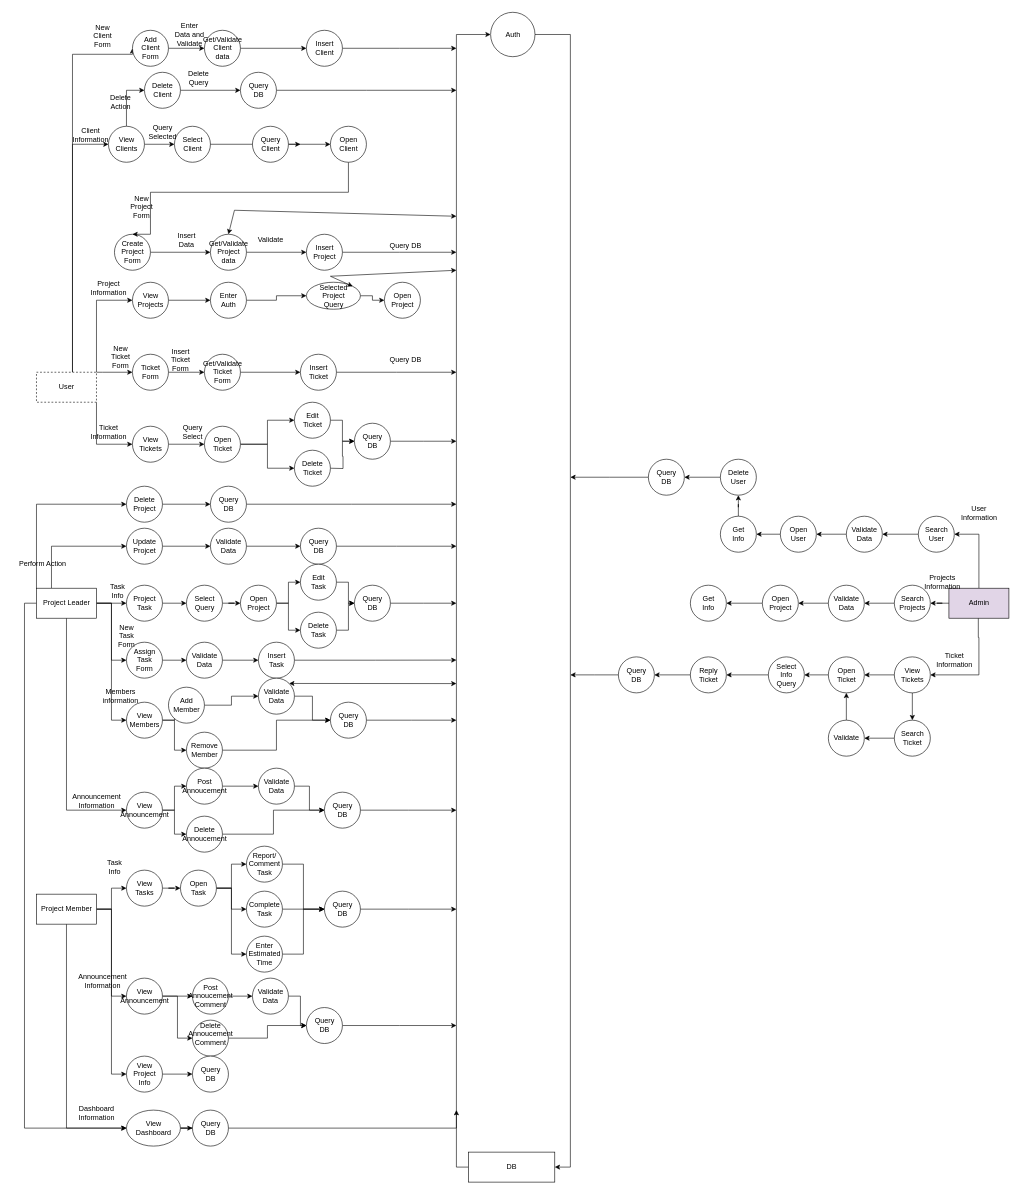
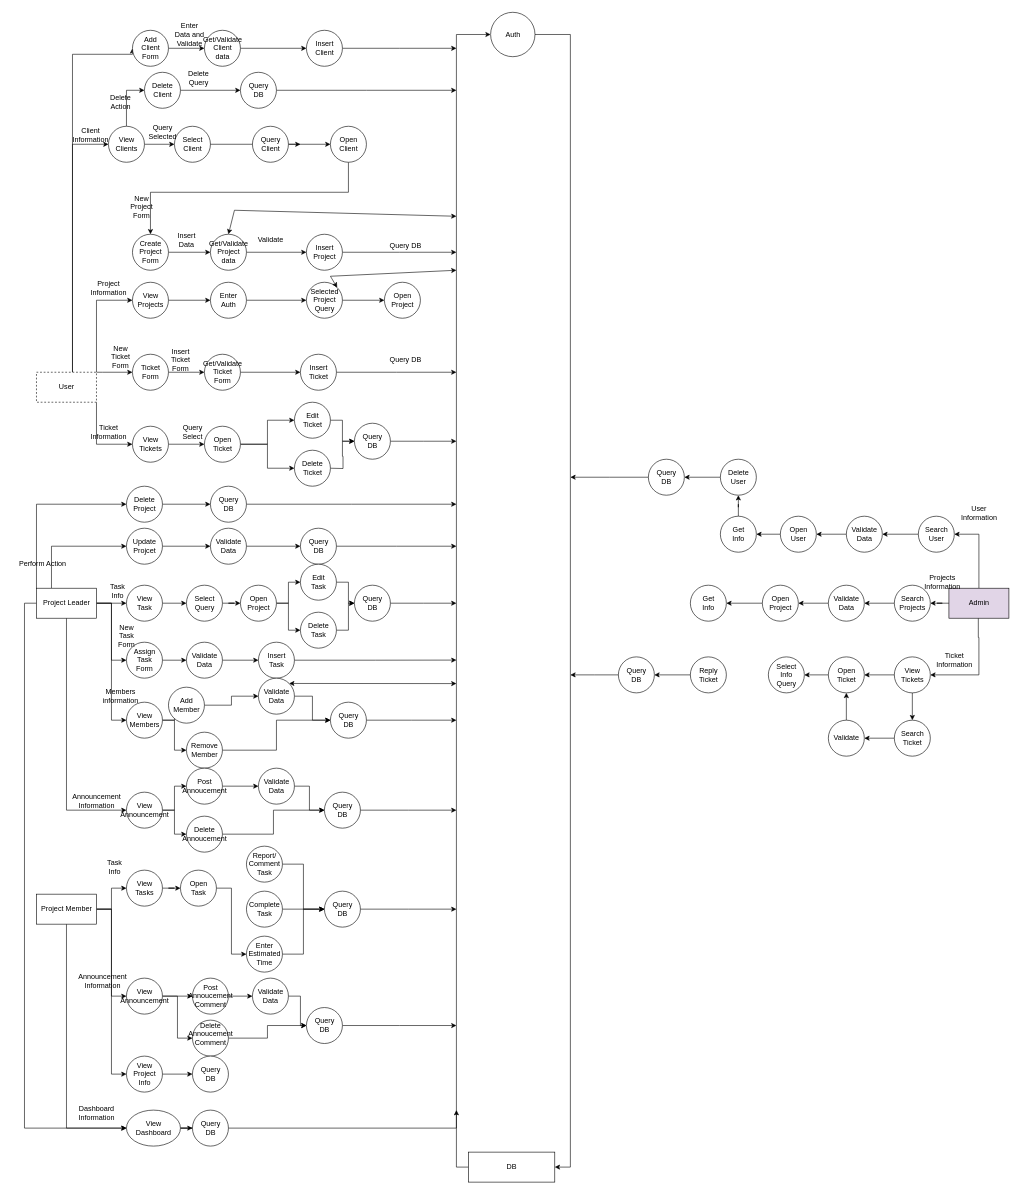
(102, 36) -> none
(132, 252) -> (150, 252)
(333, 296) -> (324, 300)
(145, 603) -> (145, 603)
(731, 675) -> none
(231, 870) -> none
(240, 909) -> none
